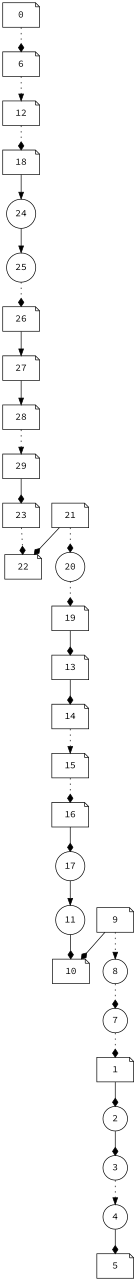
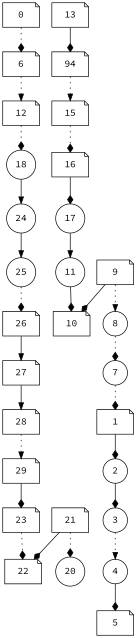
(21, 162) -> (21, 165)
(70, 618) -> none
(70, 717) -> (70, 64)
